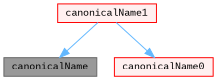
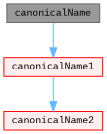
(83, 37) -> (53, 35)
(164, 67) -> (53, 121)
